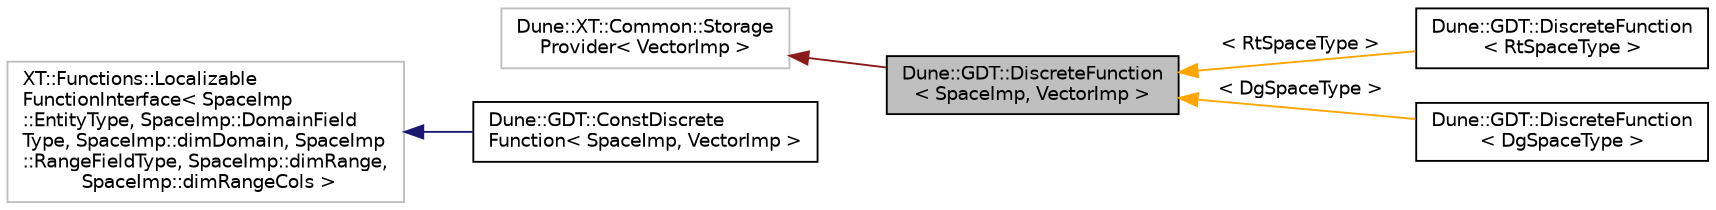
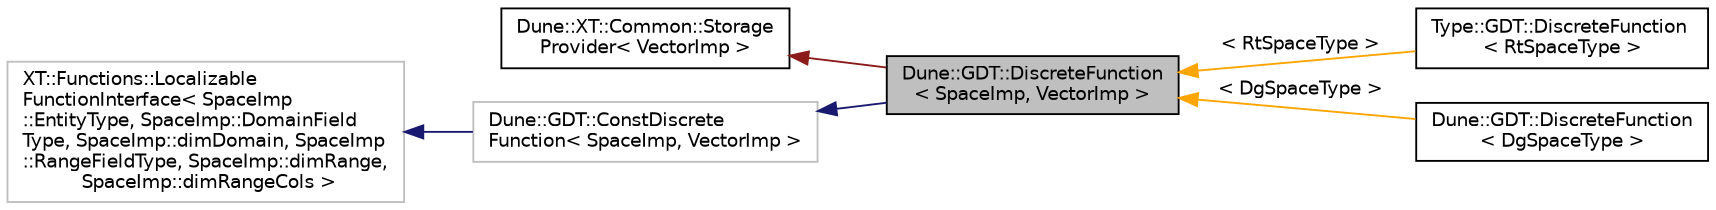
(645, 38) -> (645, 38)
(1562, 38) -> (1562, 38)
none -> (862, 106)
(645, 132) -> (645, 132)
